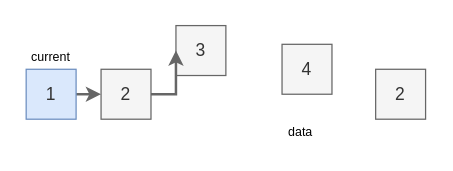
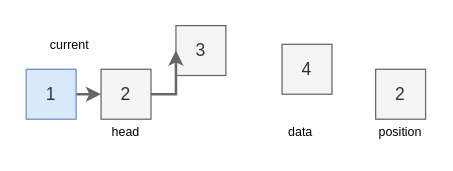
(51, 57) -> (69, 44)
none -> (126, 132)
none -> (401, 132)
